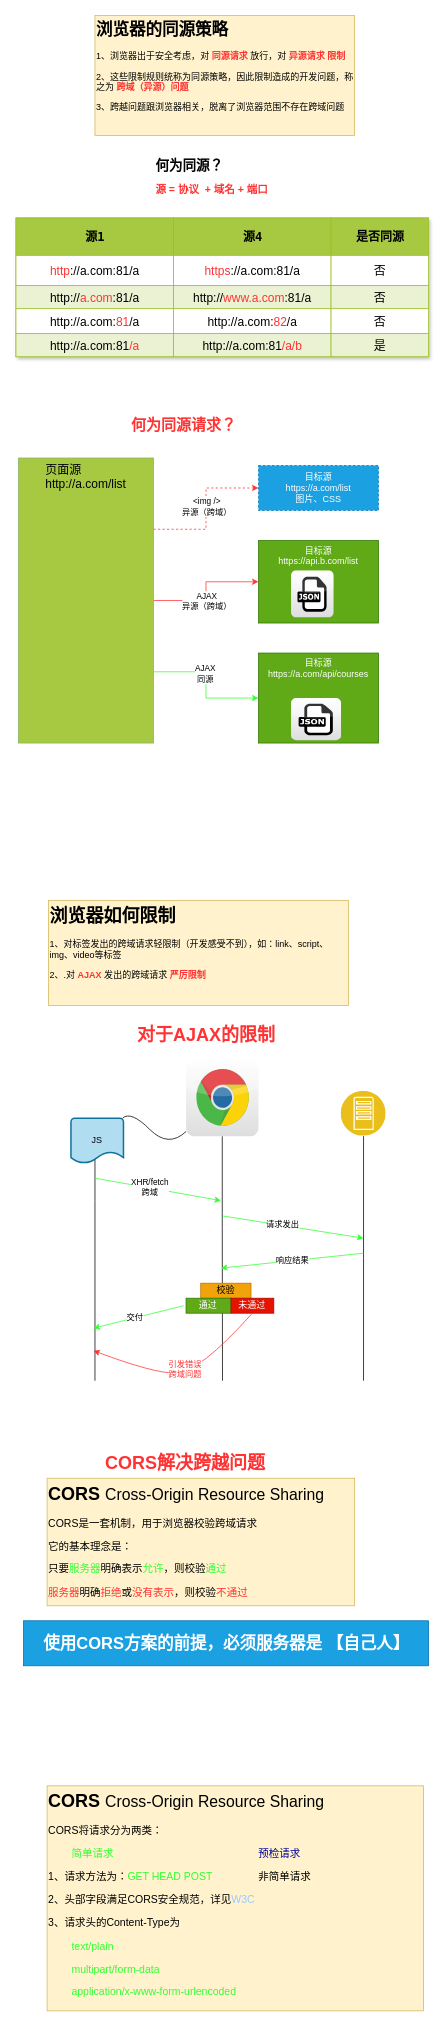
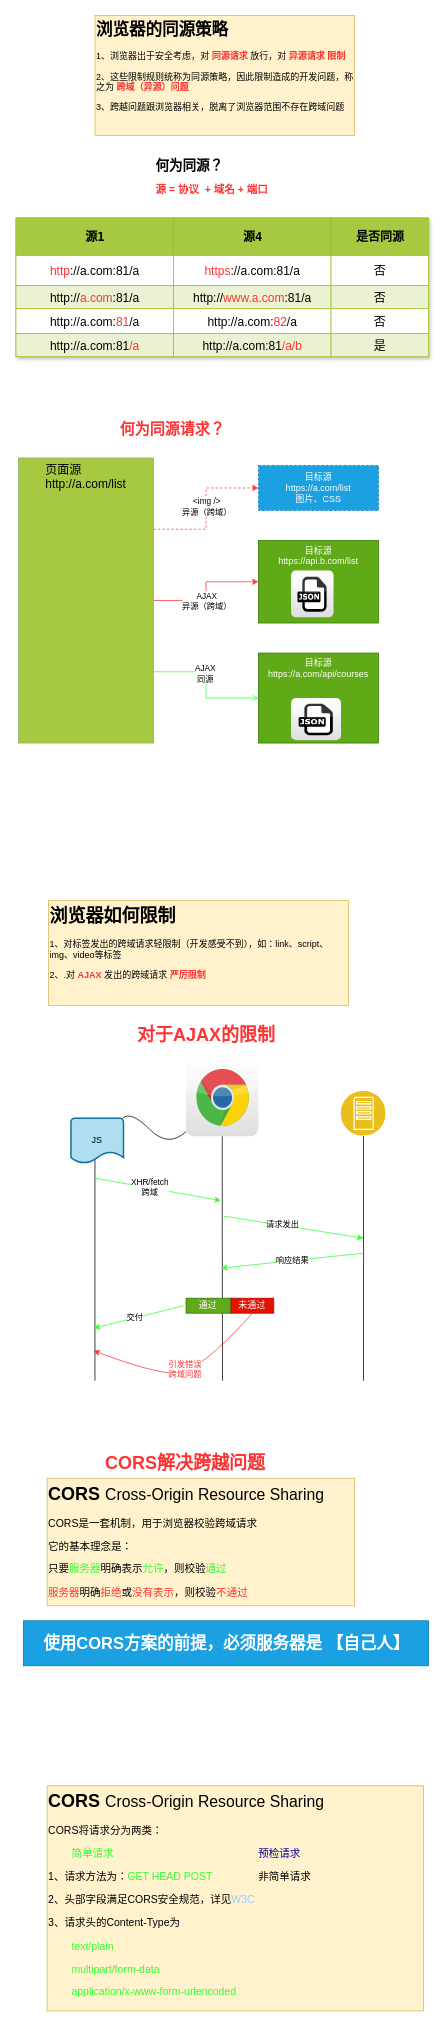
(183, 424) -> (172, 428)
(252, 698) -> (253, 698)
(226, 1290) -> none
